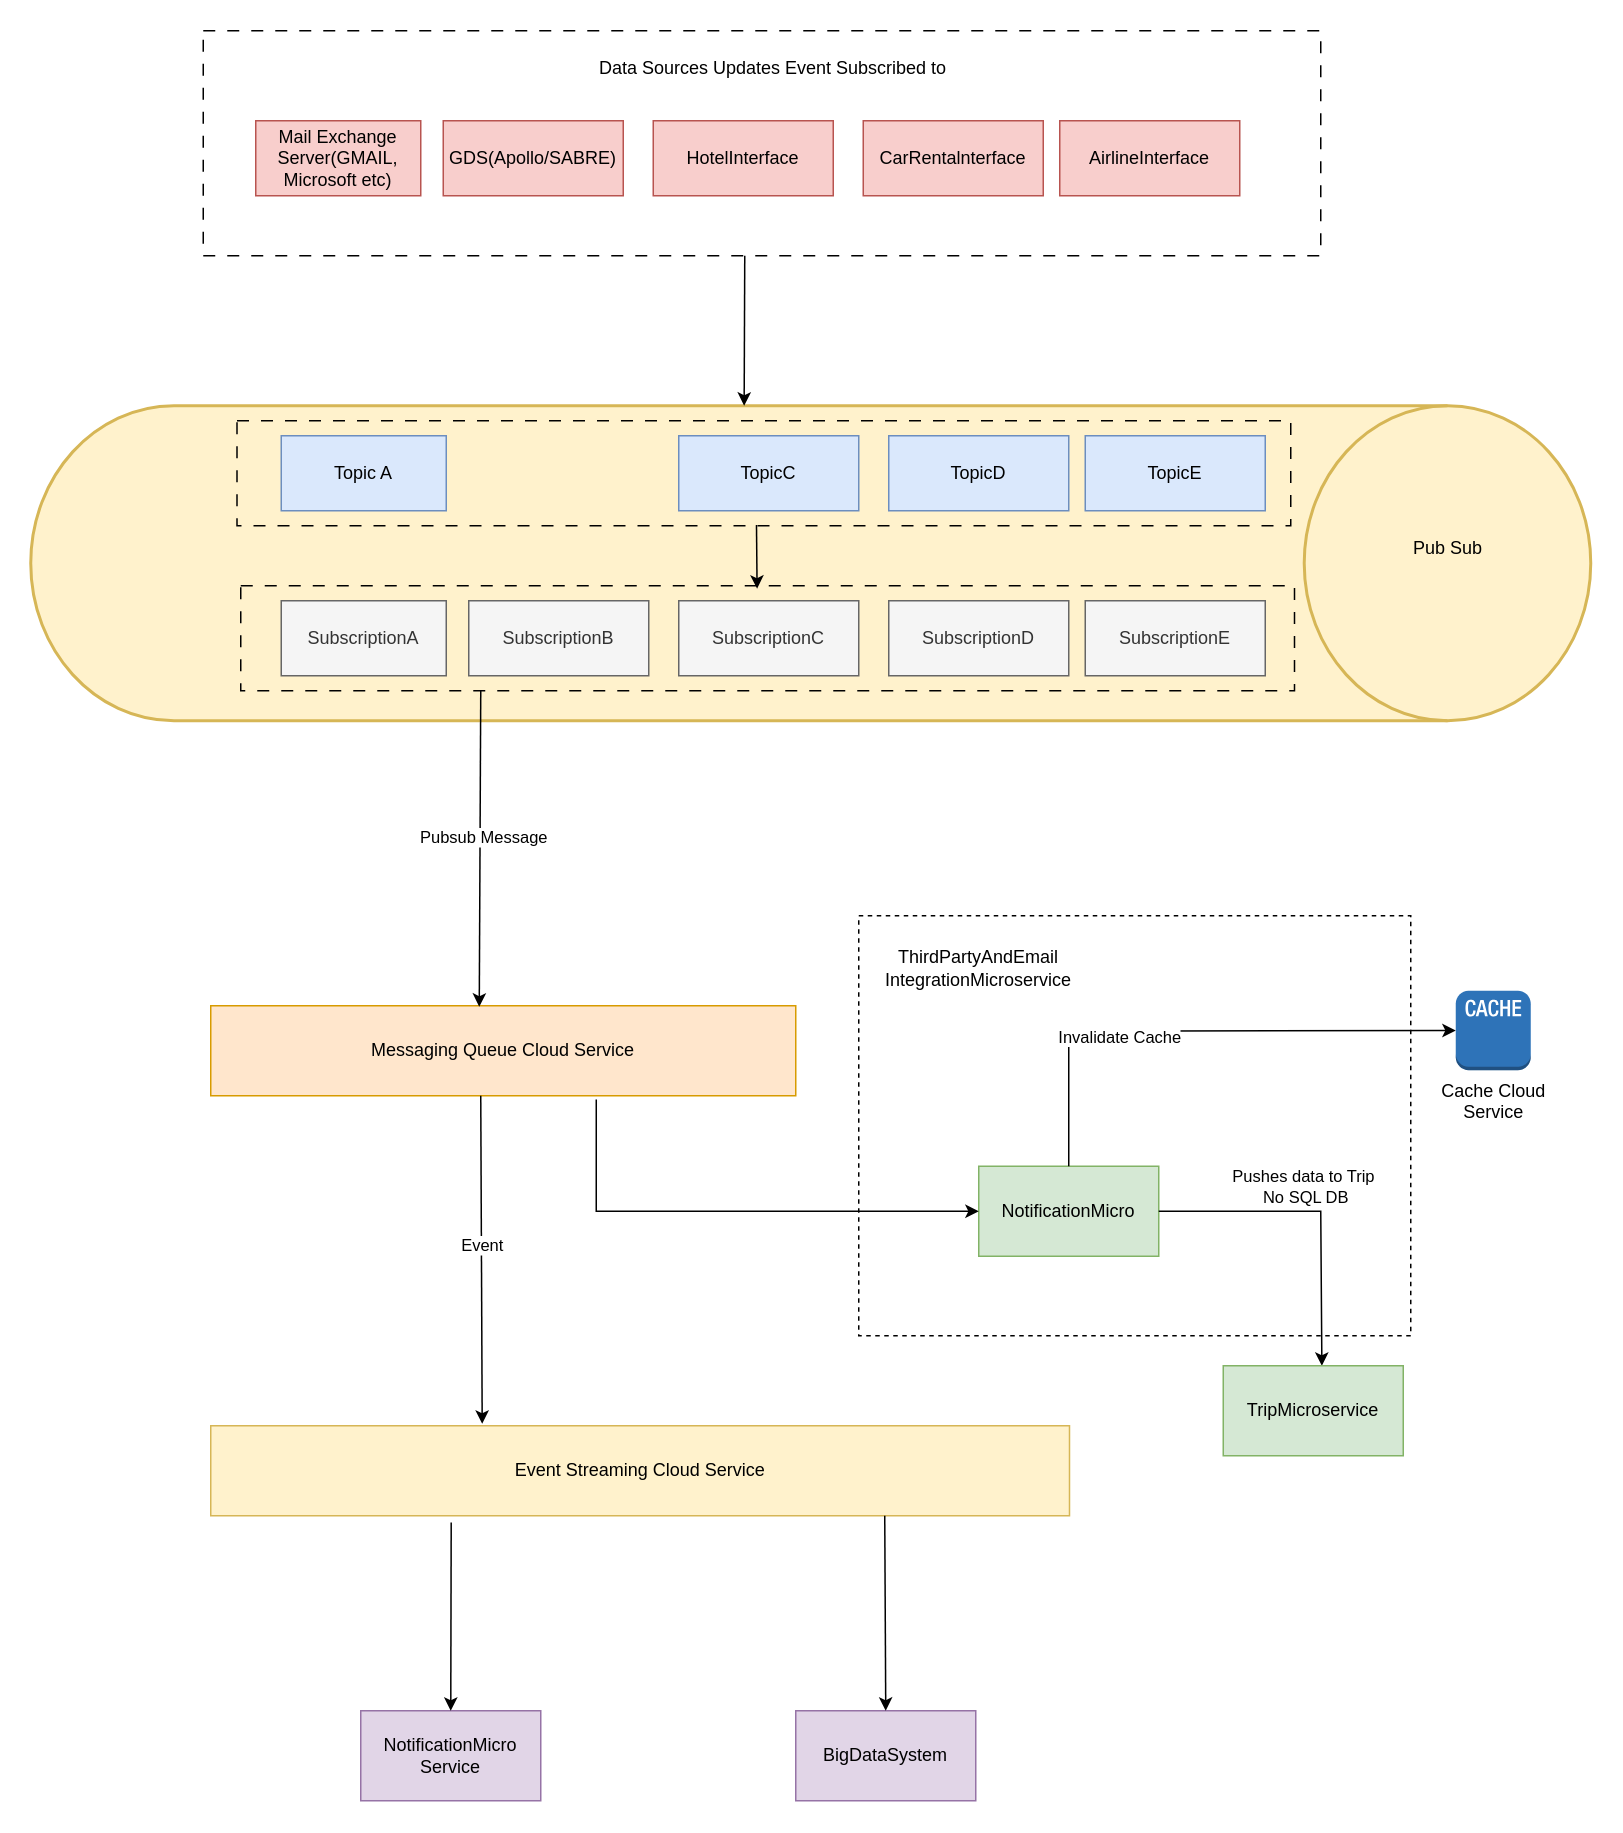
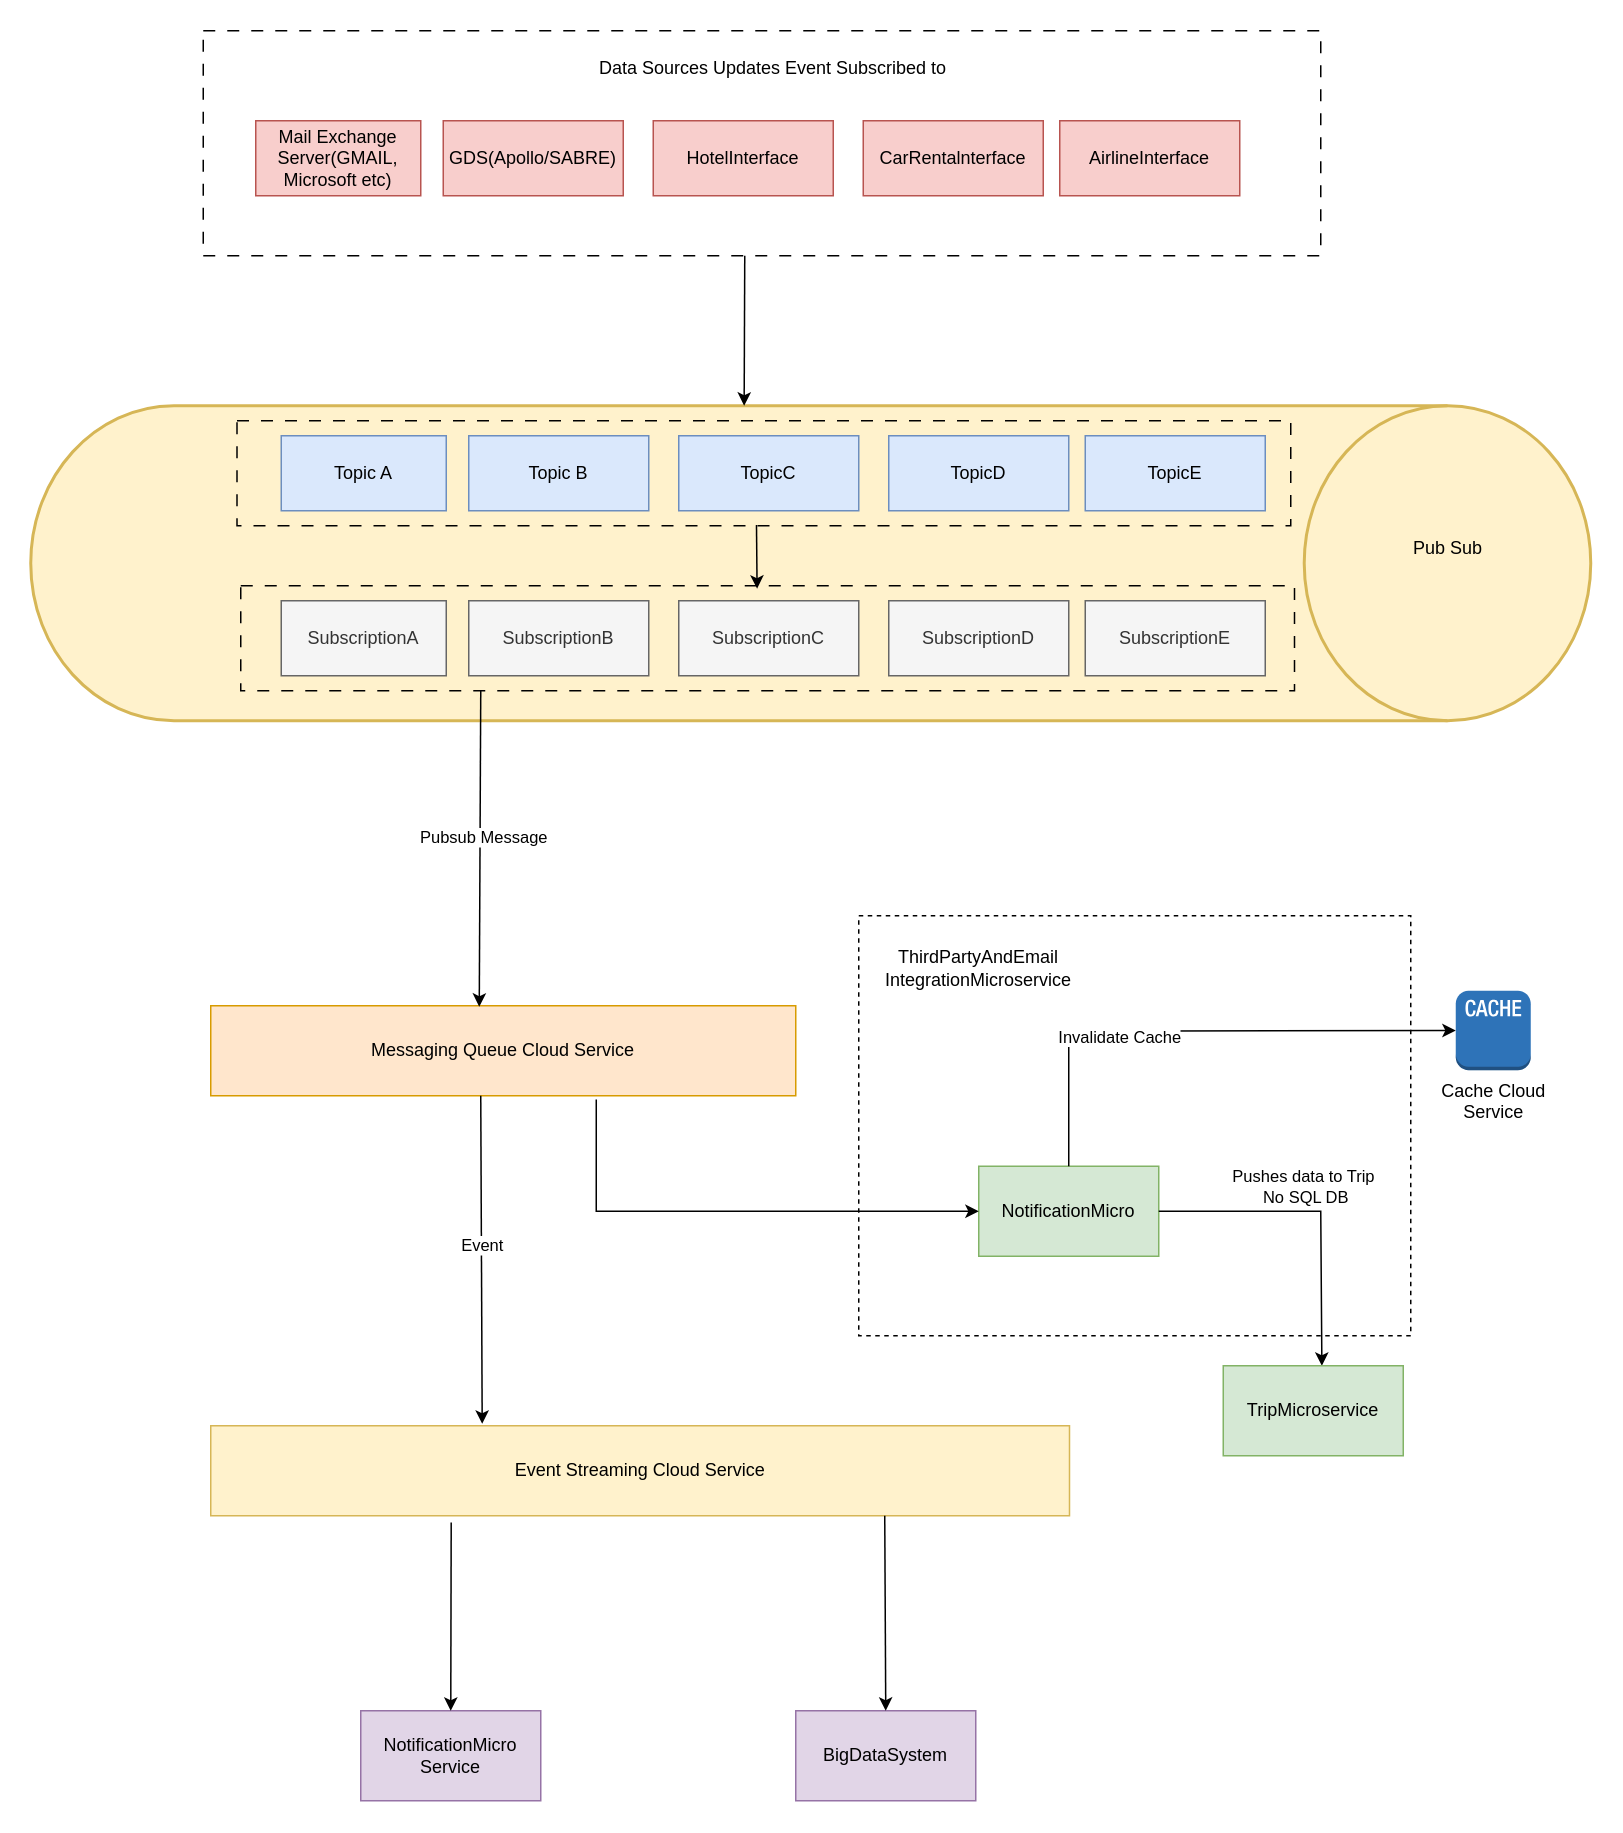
none -> (559, 473)
